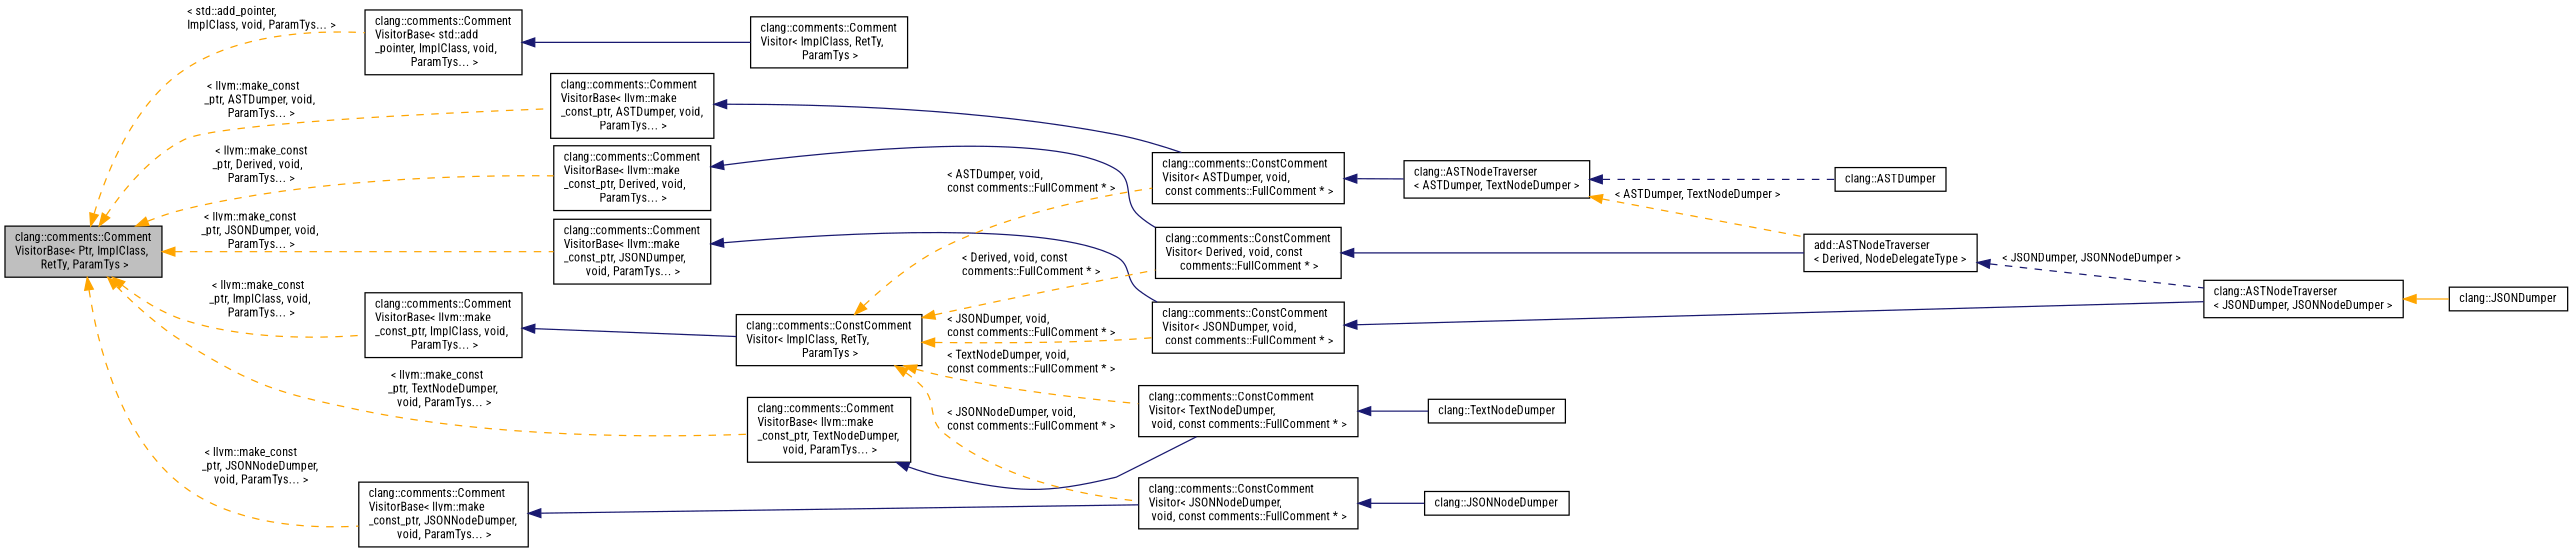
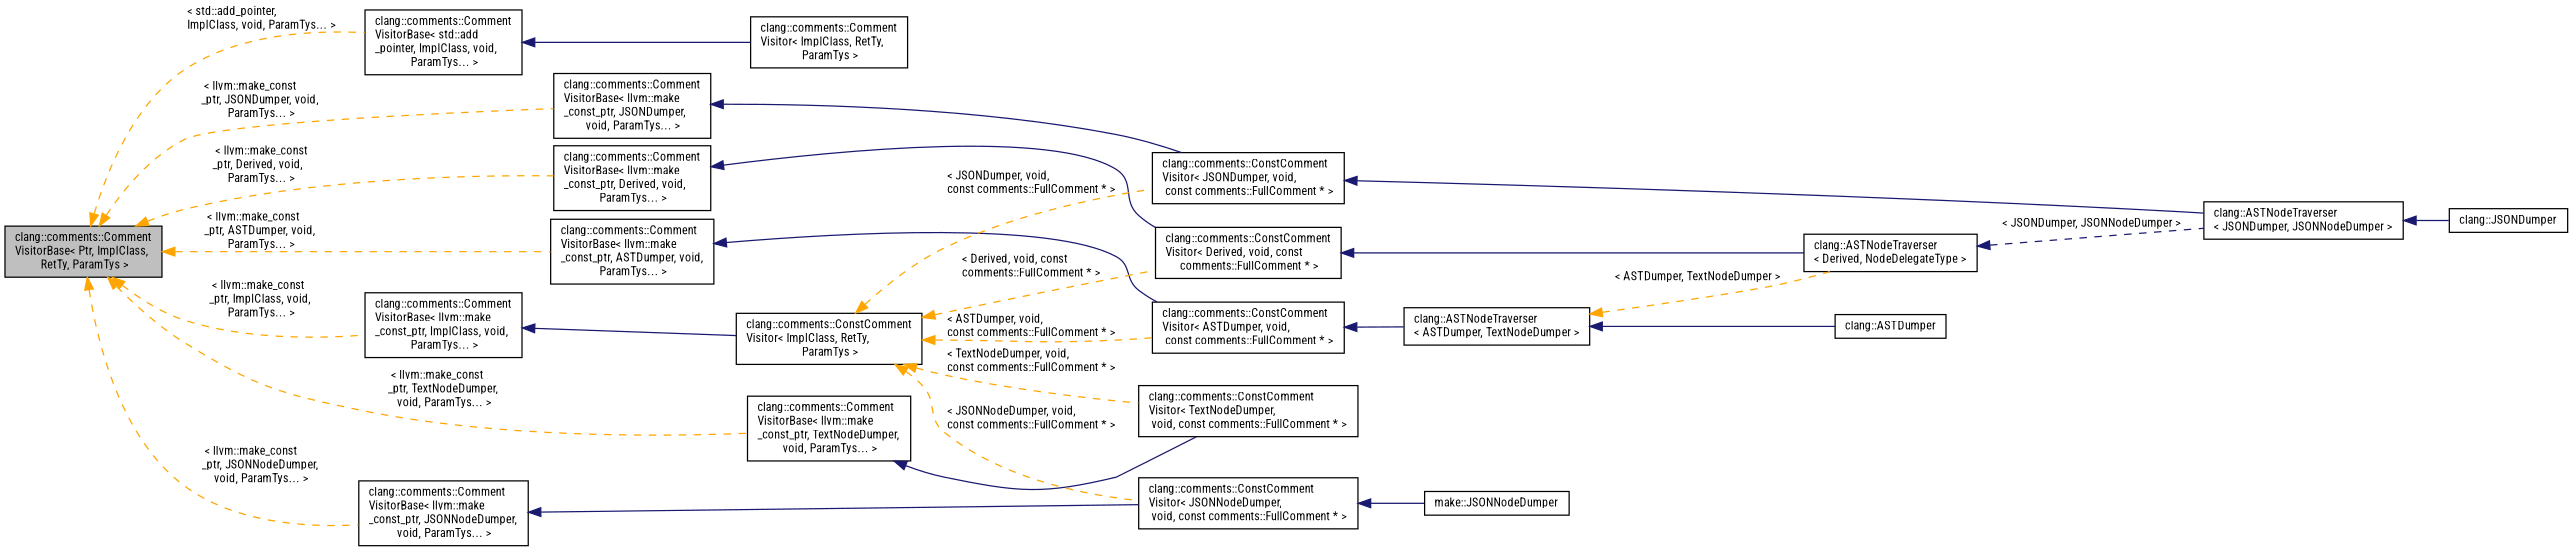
(1719, 179) -> (1719, 326)
(1891, 253) -> (1891, 253)
(2433, 299) -> (2433, 221)
(1497, 411) -> none
(1497, 503) -> (1497, 503)
